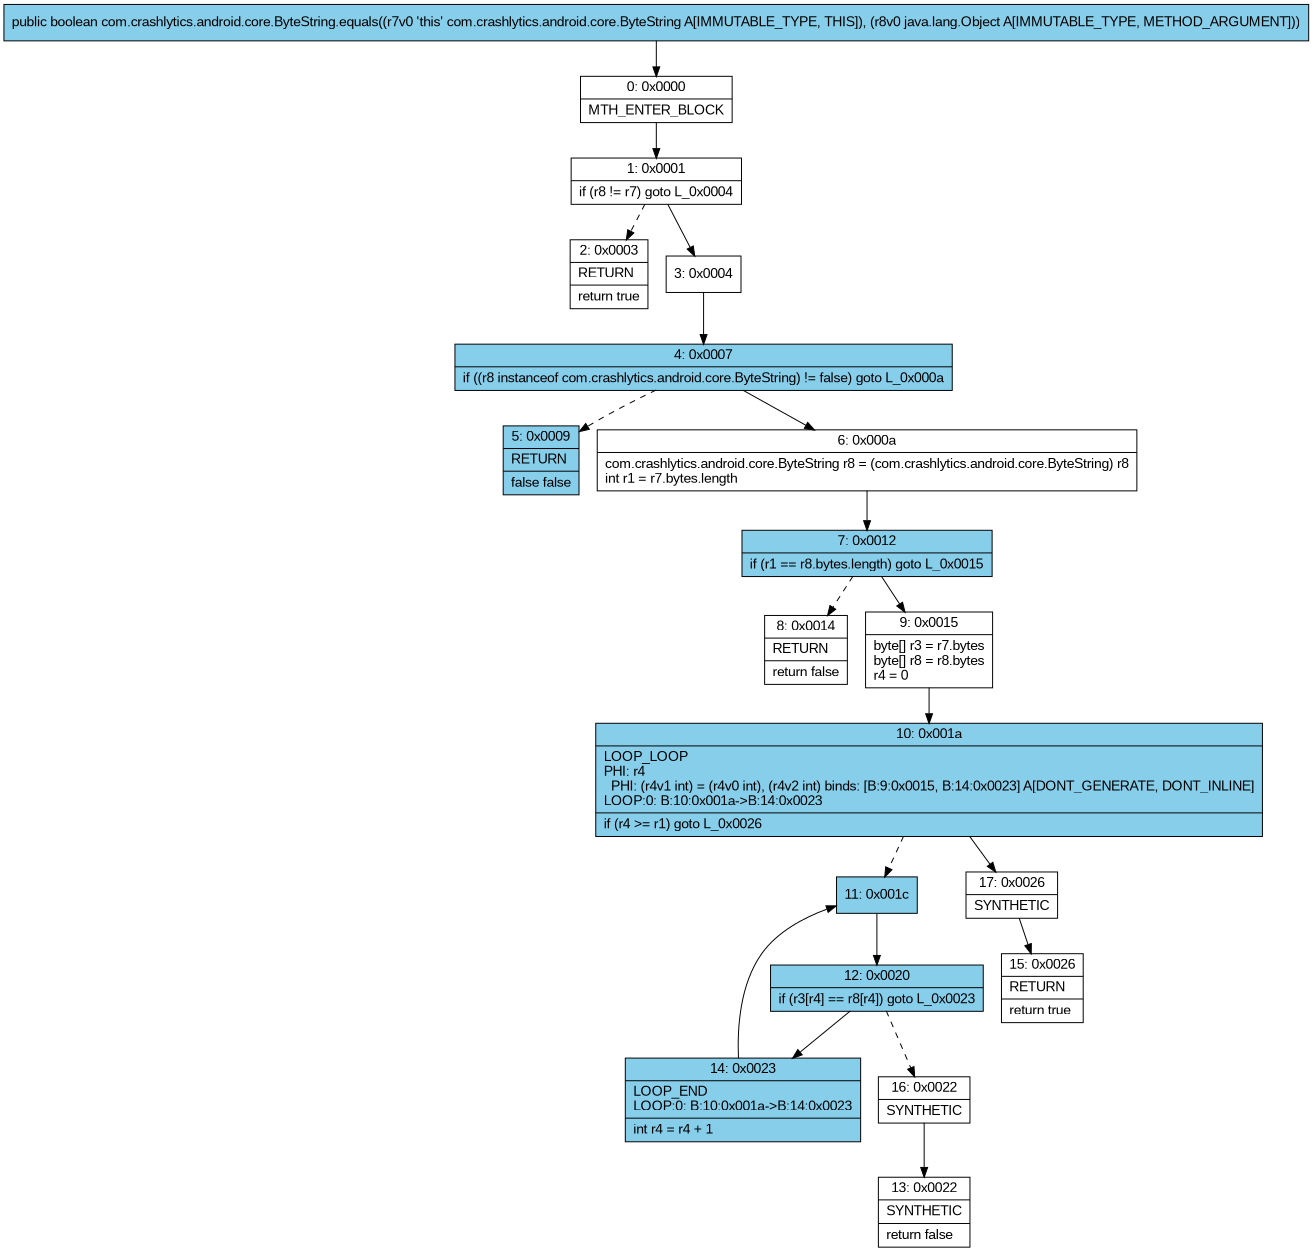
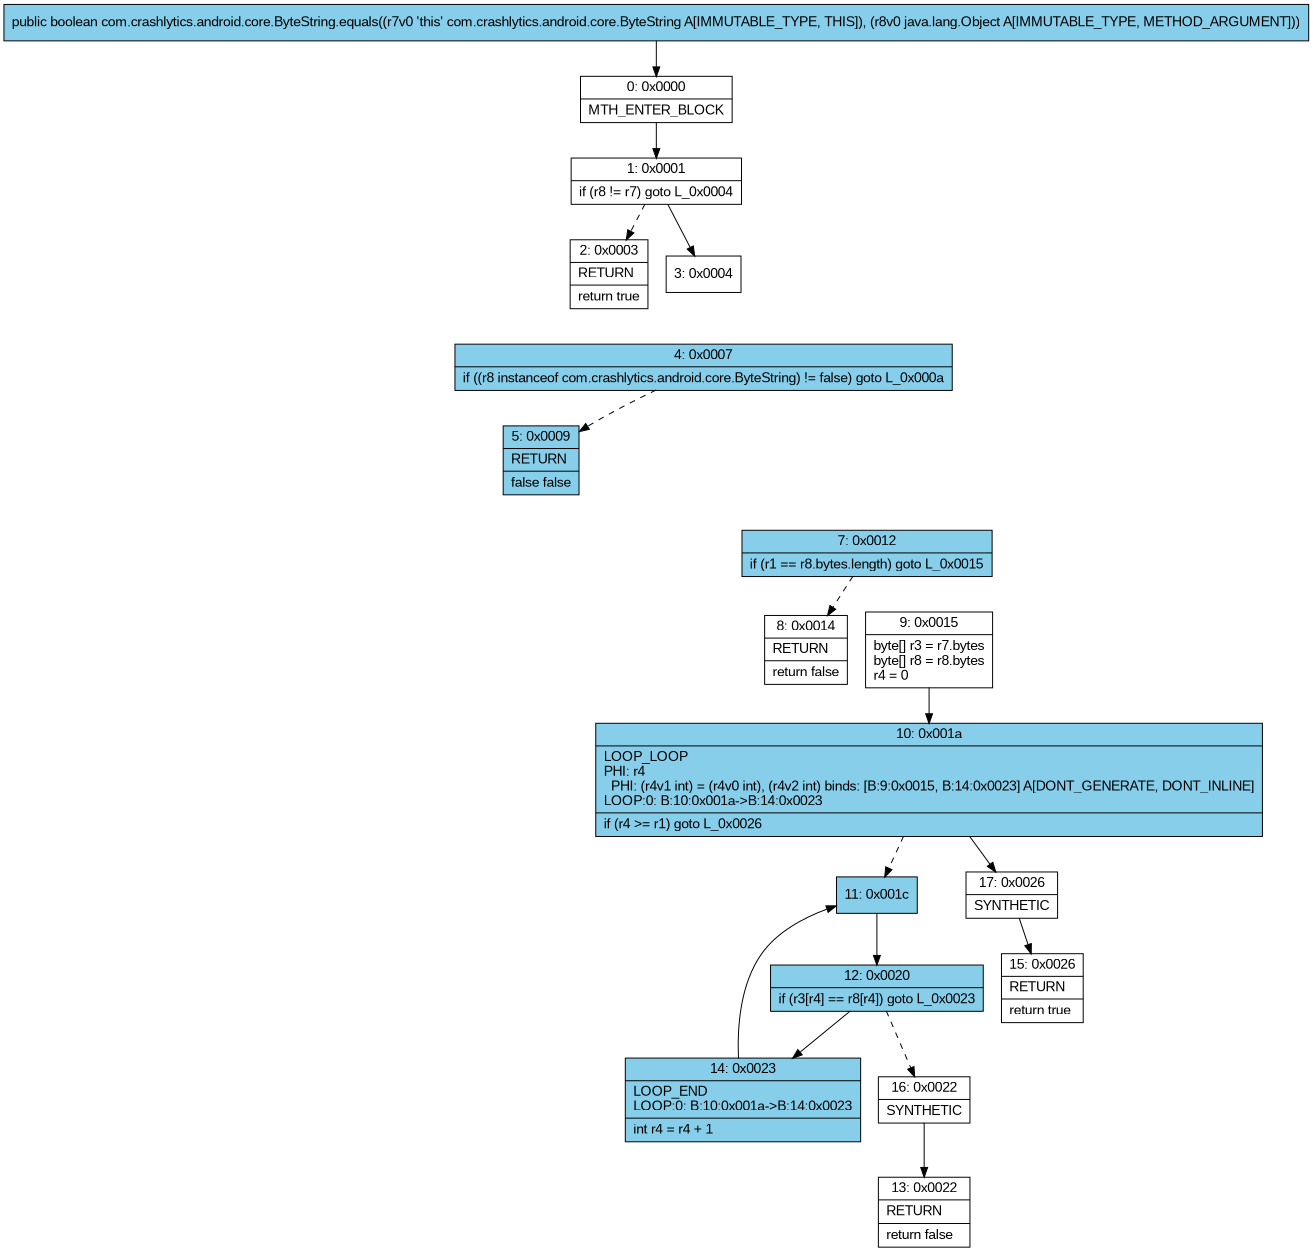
(704, 313) -> none
(867, 460) -> none
(890, 590) -> none
(924, 1211) -> (914, 1211)
